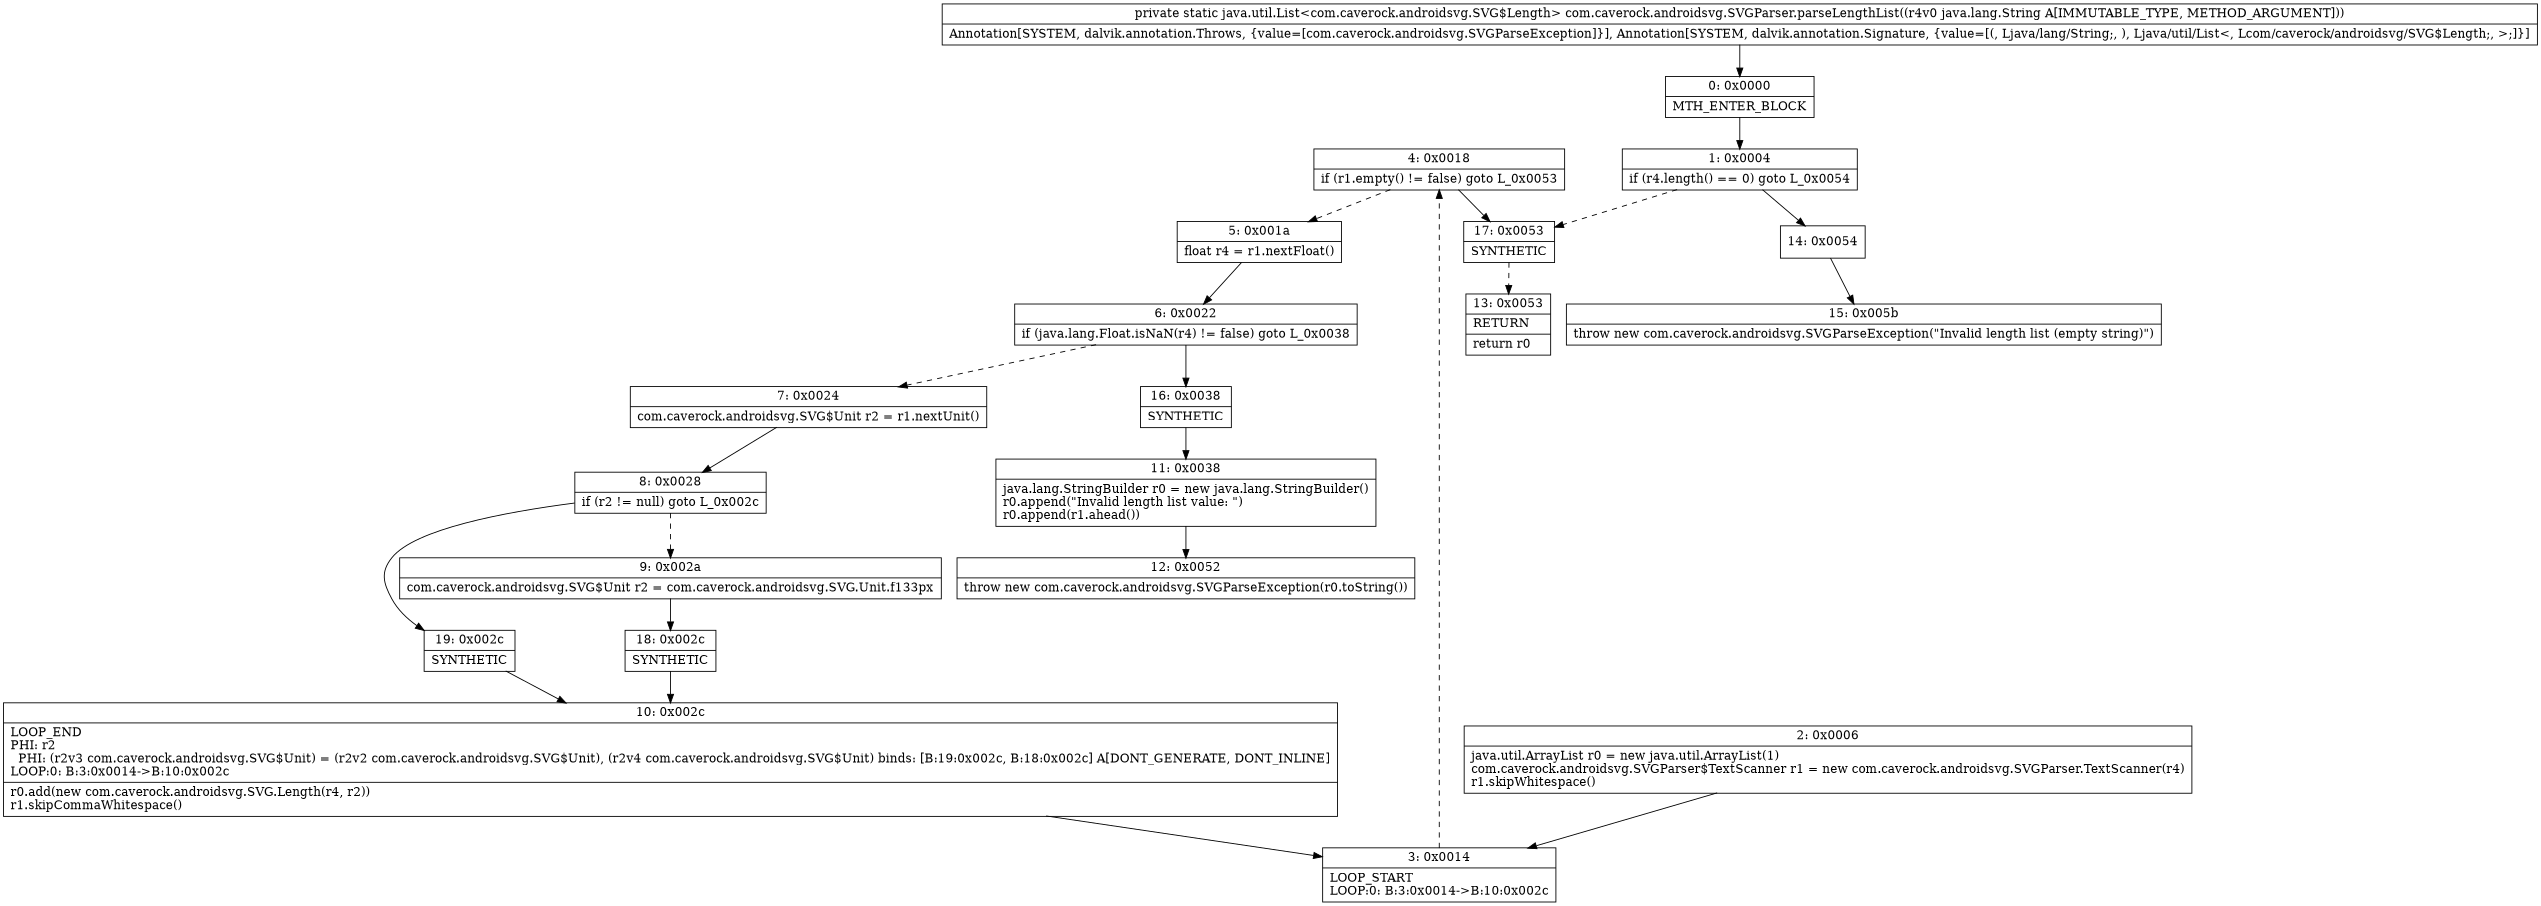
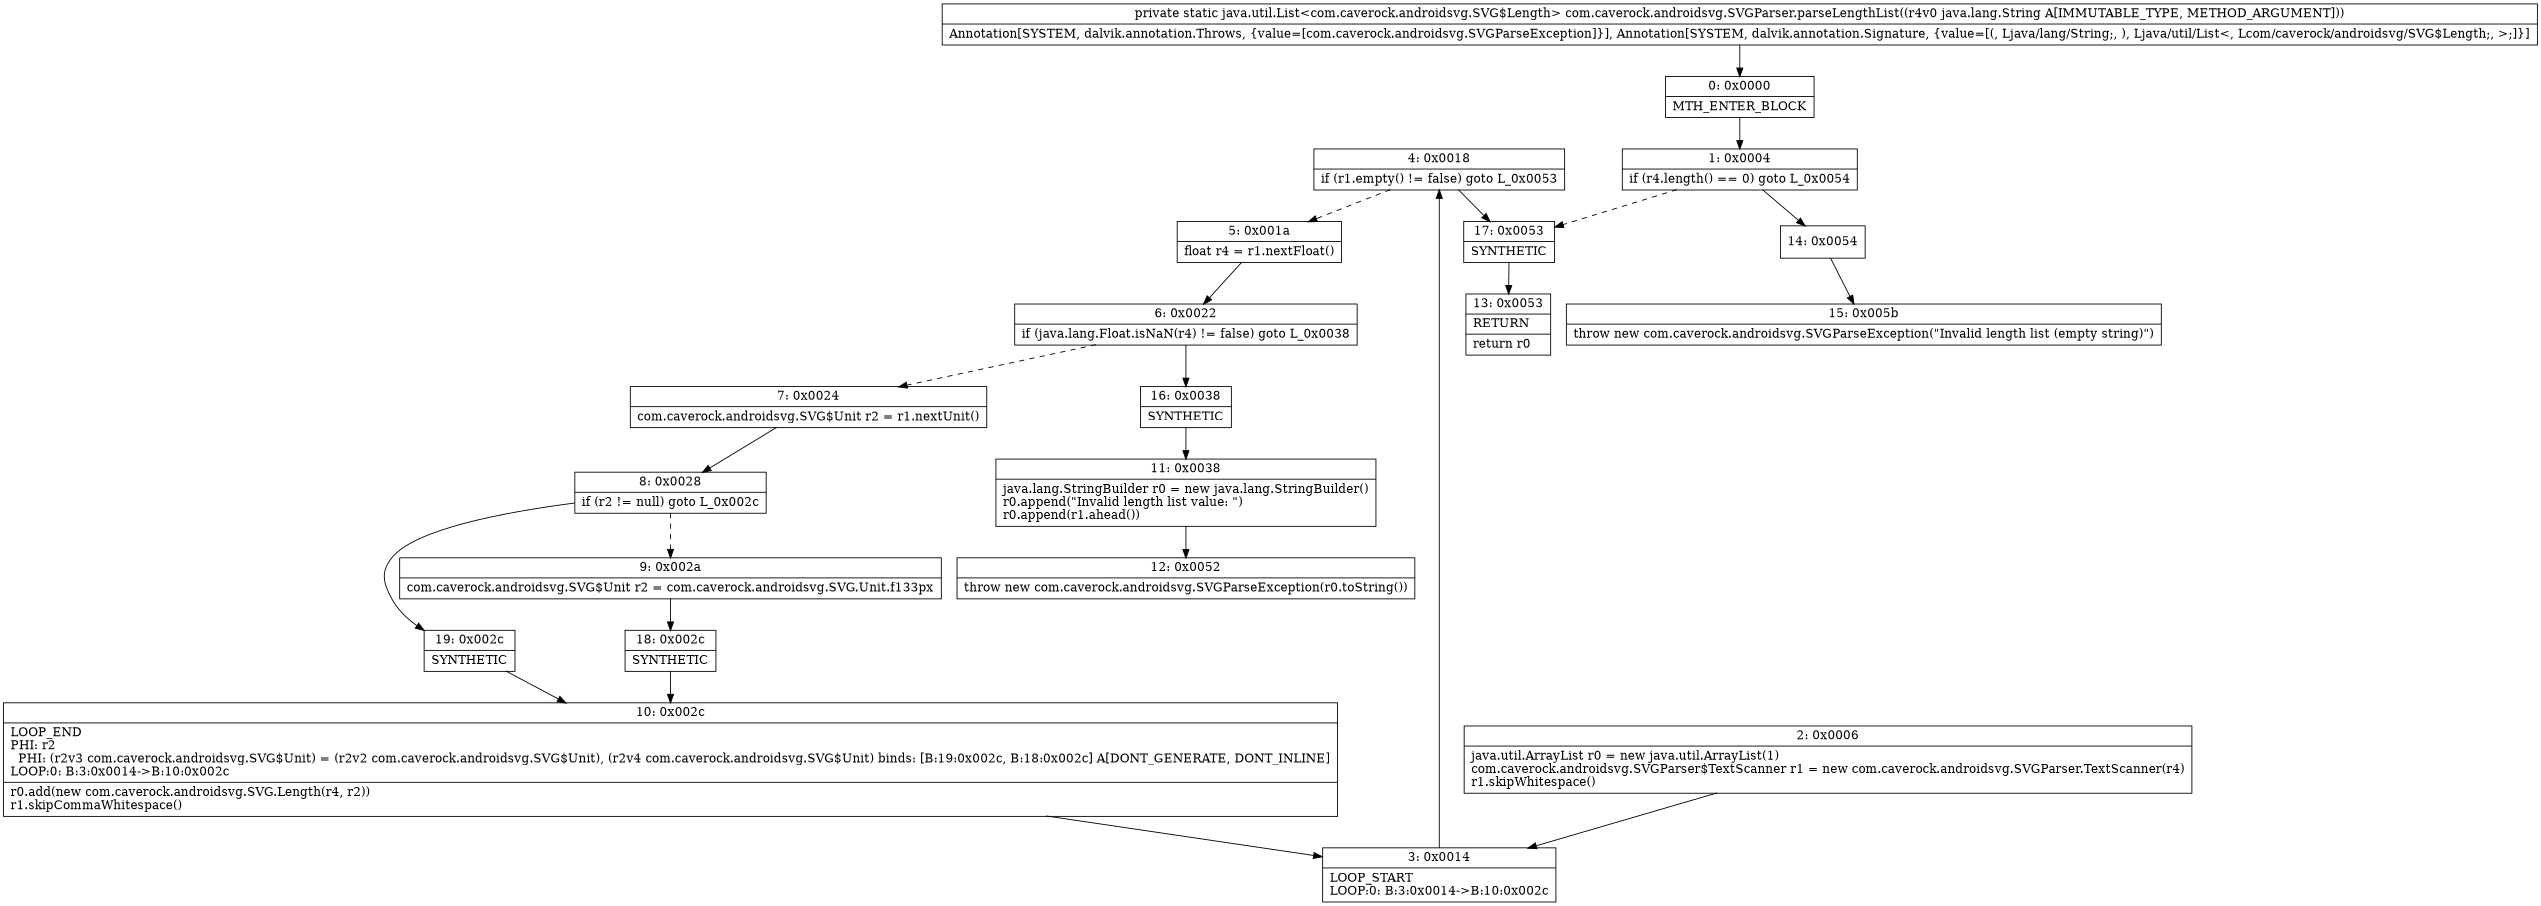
(1509, 274) -> (1509, 274)
(1439, 523) -> (1439, 523)
